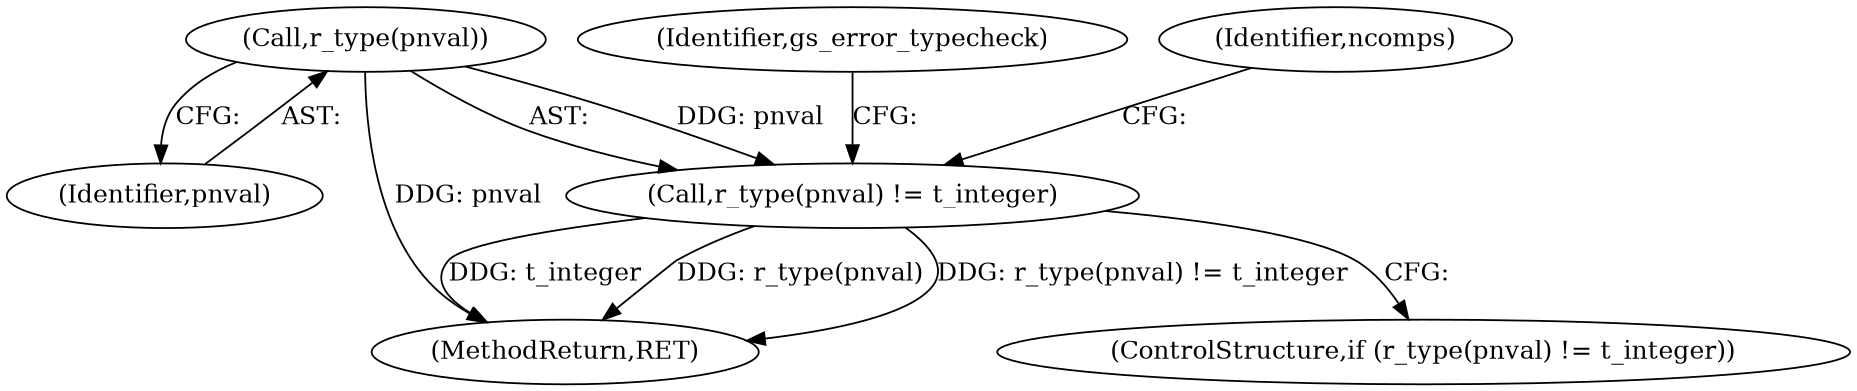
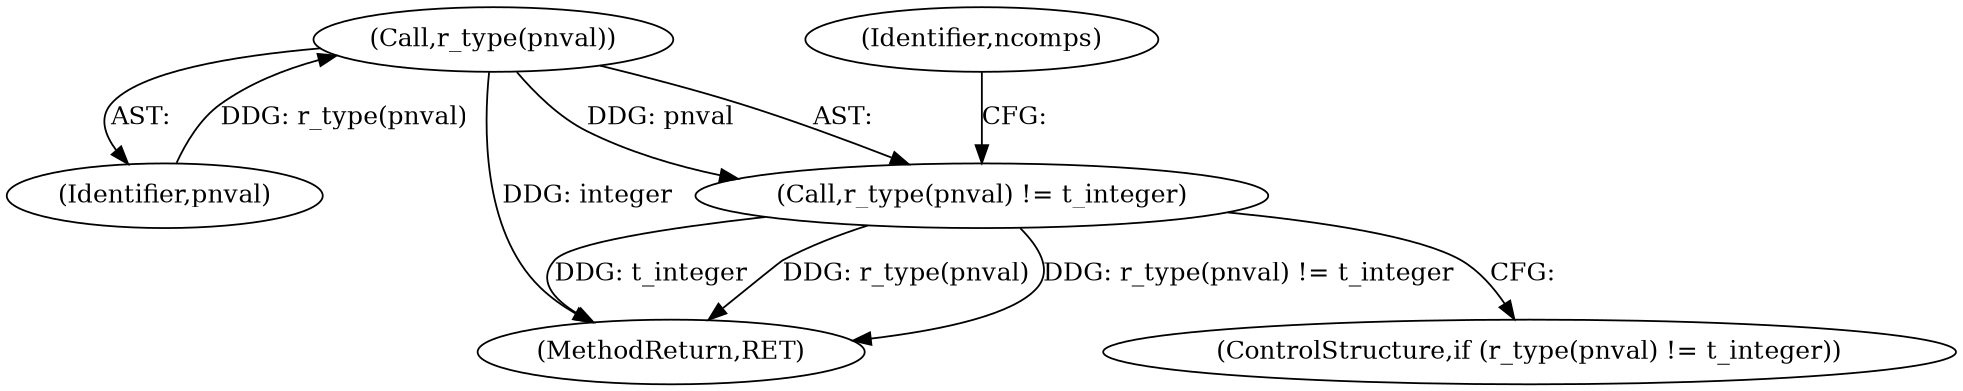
(853, 40) -> none
(212, 118) -> (145, 118)
(316, 118) -> (344, 118)
(468, 196) -> (588, 196)
